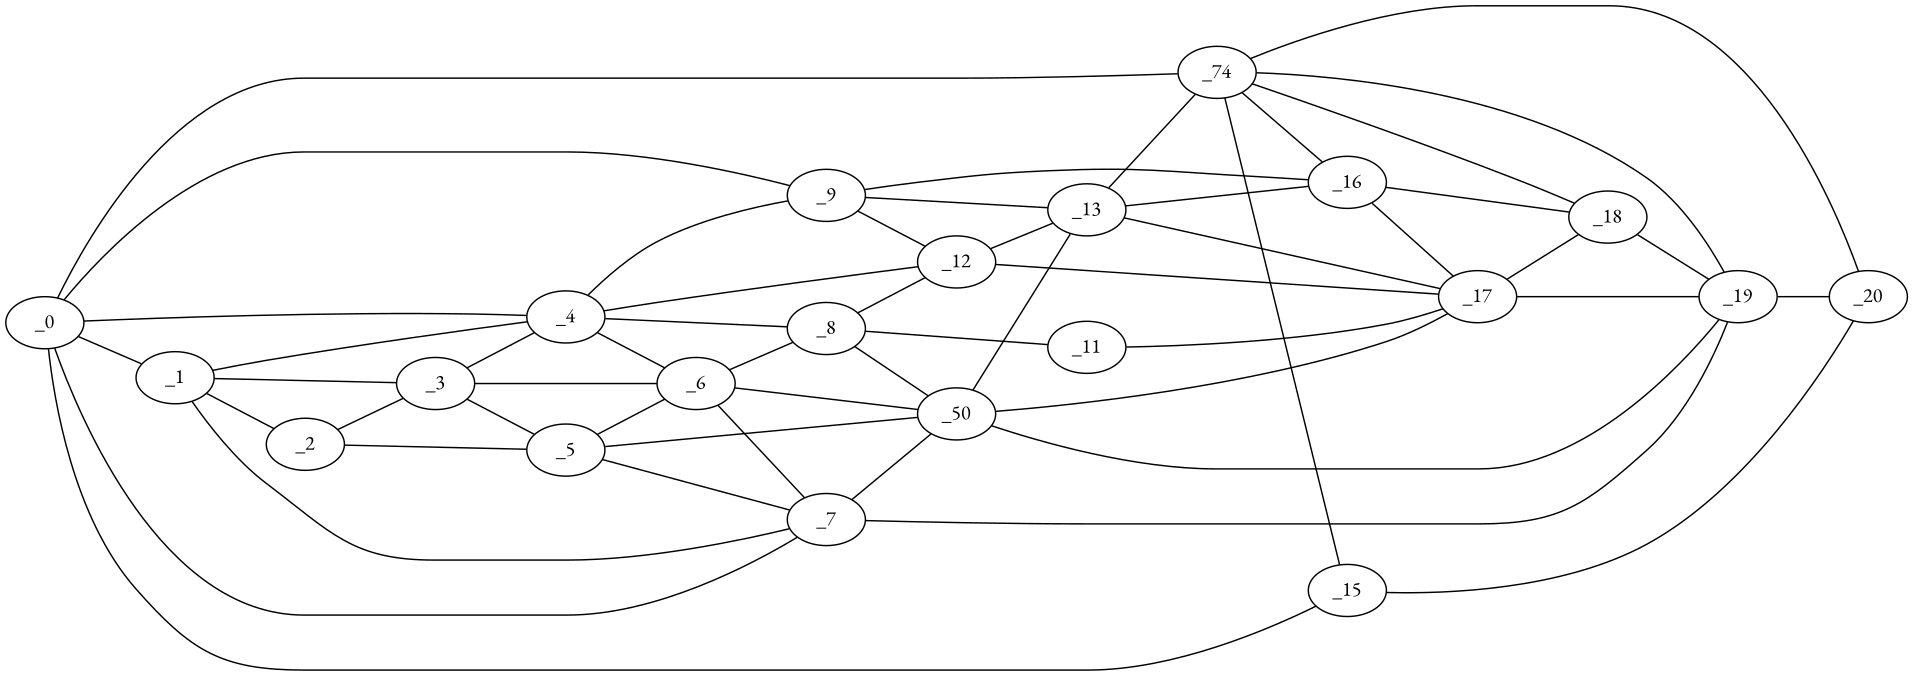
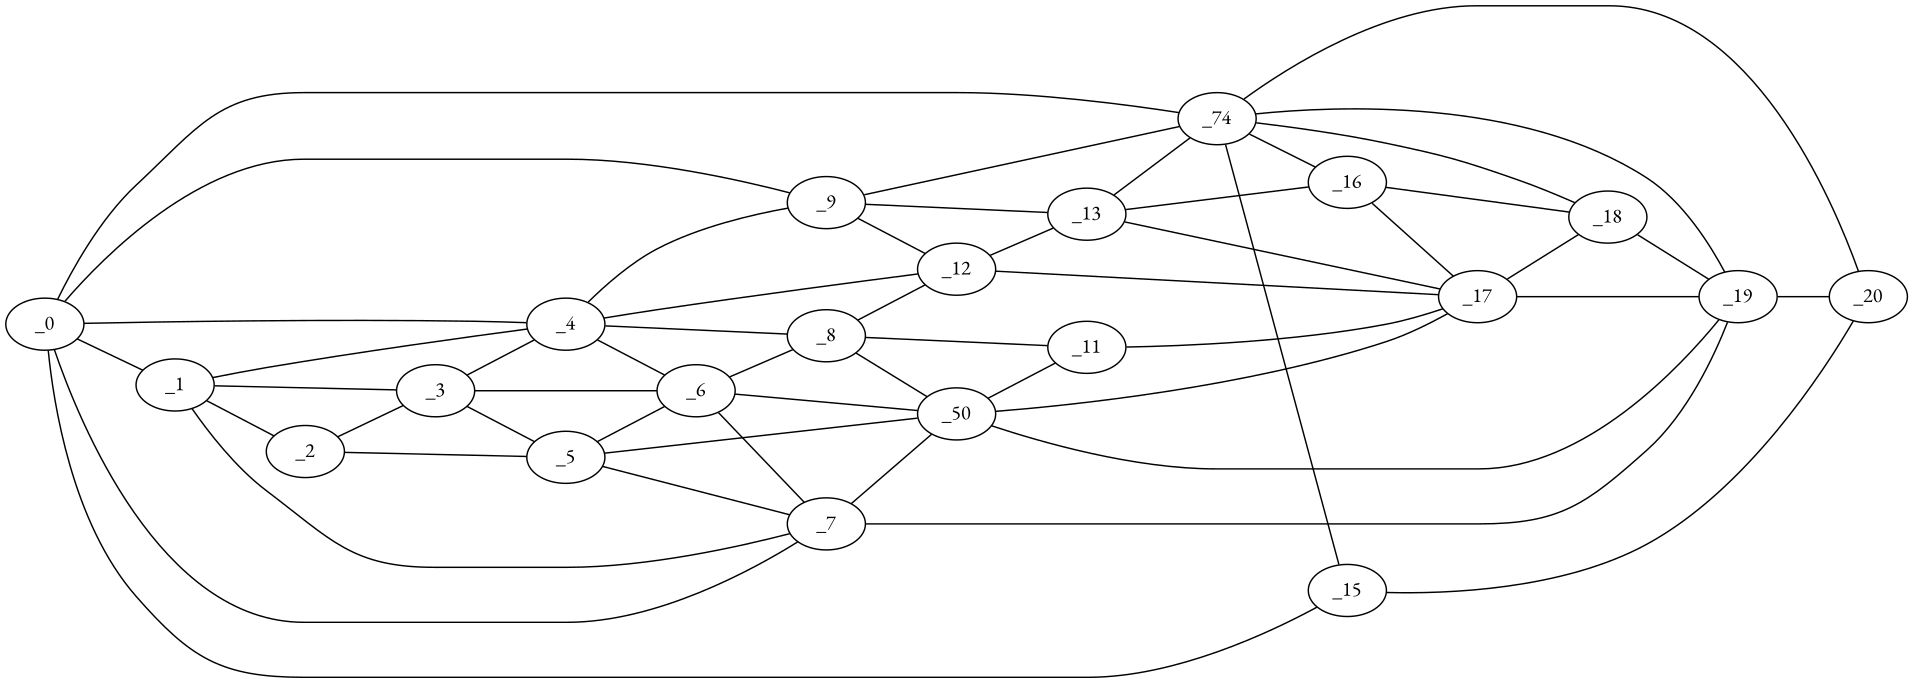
(1086, 170) -> (1022, 161)
(1022, 312) -> (1022, 381)
